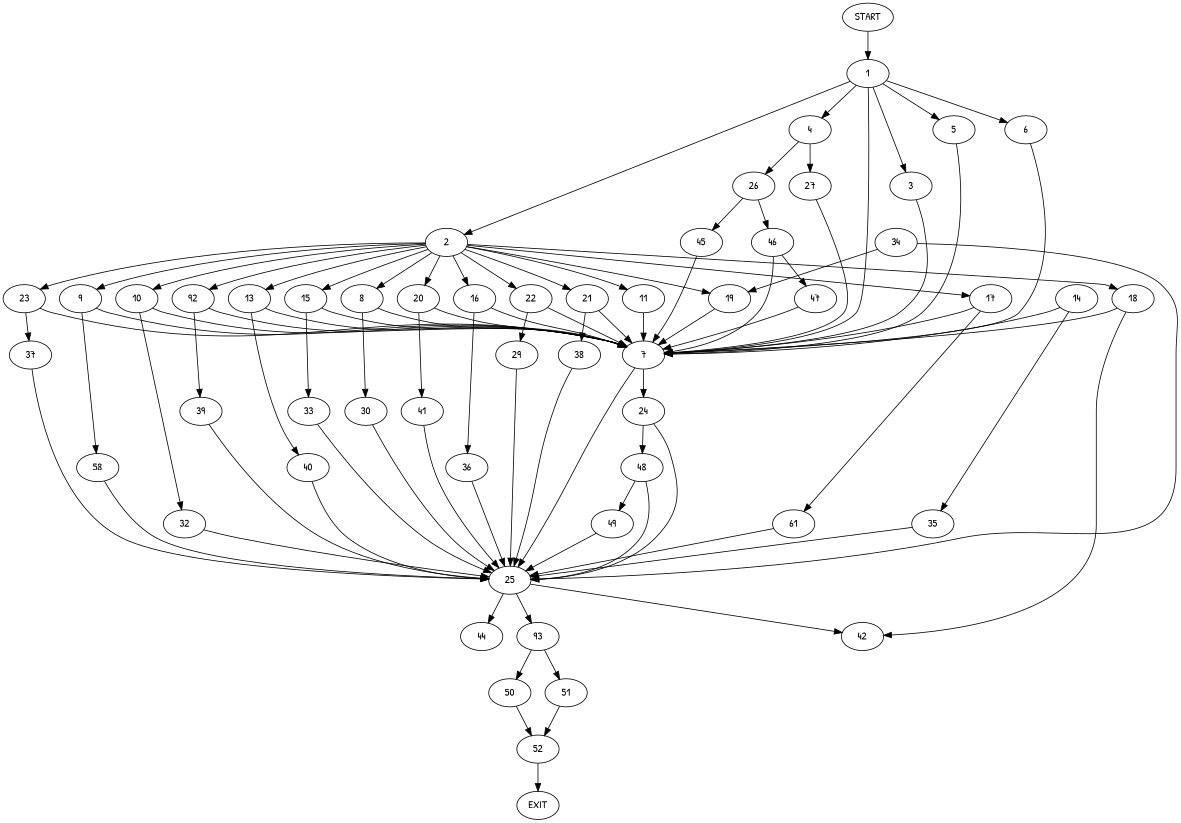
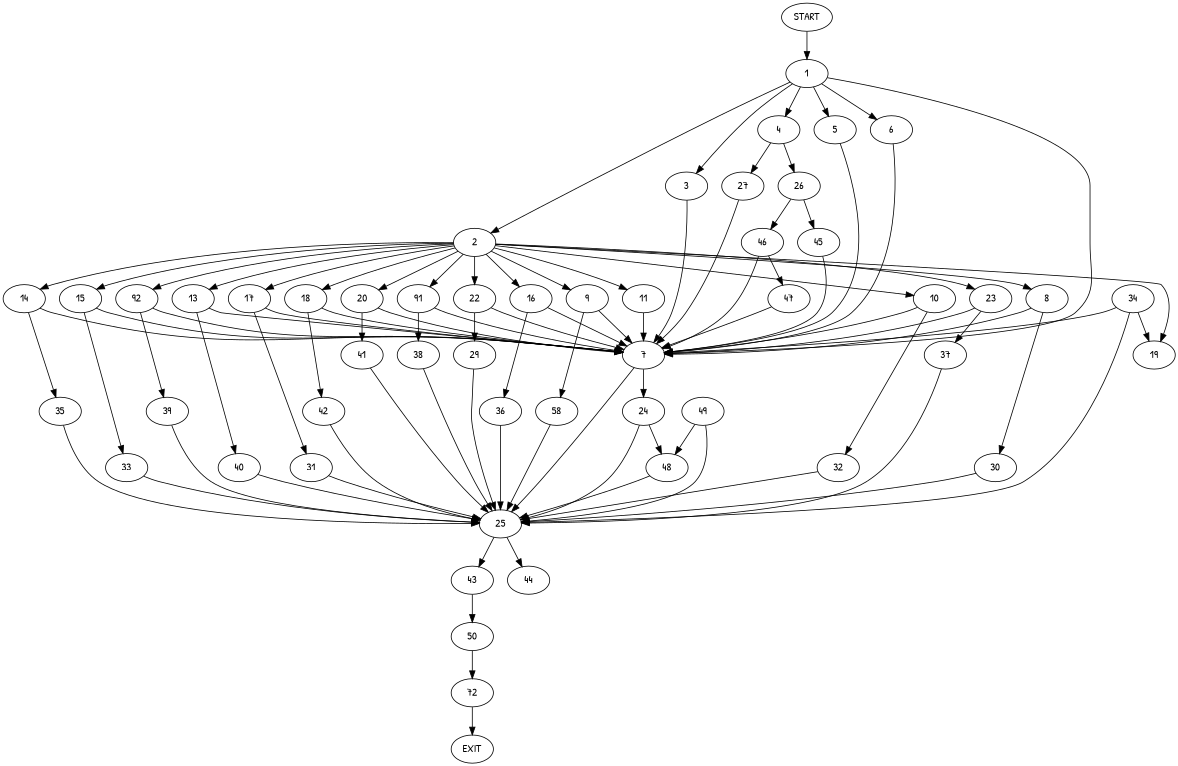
none -> (249, 251)
(587, 299) -> (418, 299)
(690, 325) -> (896, 338)
(629, 492) -> (687, 436)
(794, 524) -> (311, 468)
(682, 608) -> (389, 489)
(538, 637) -> (472, 580)
(566, 693) -> none
(538, 749) -> (472, 693)
